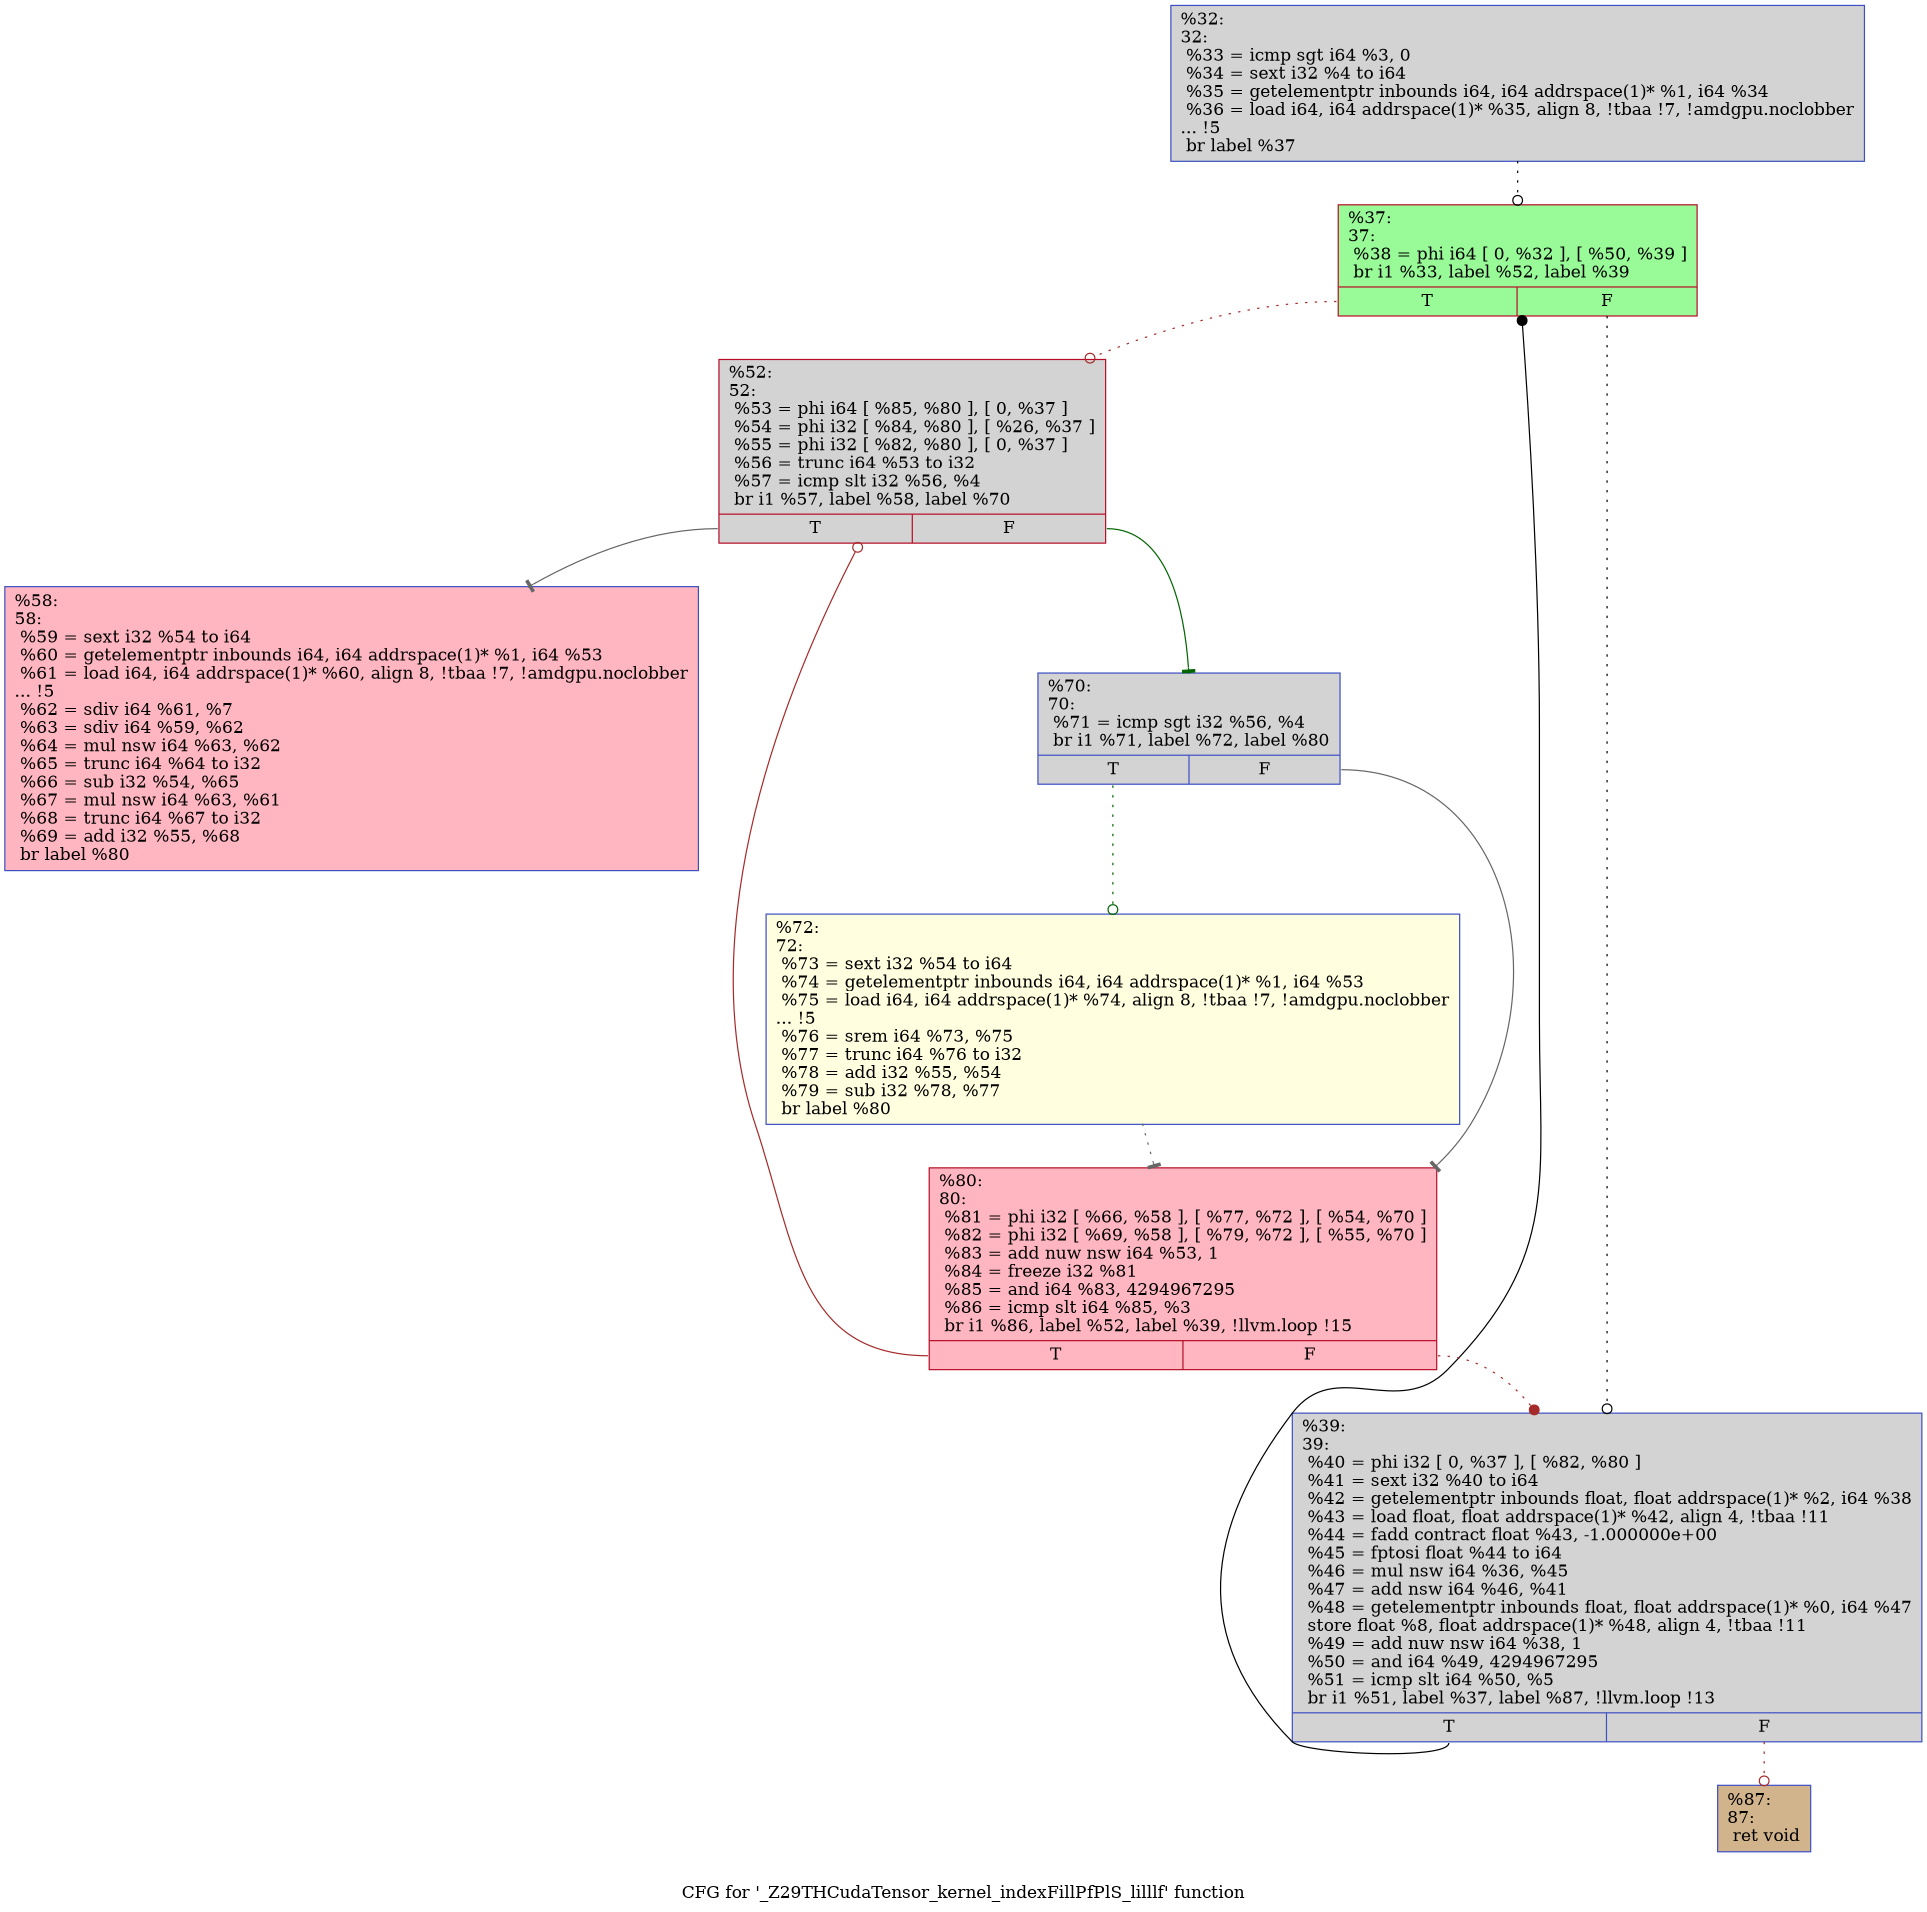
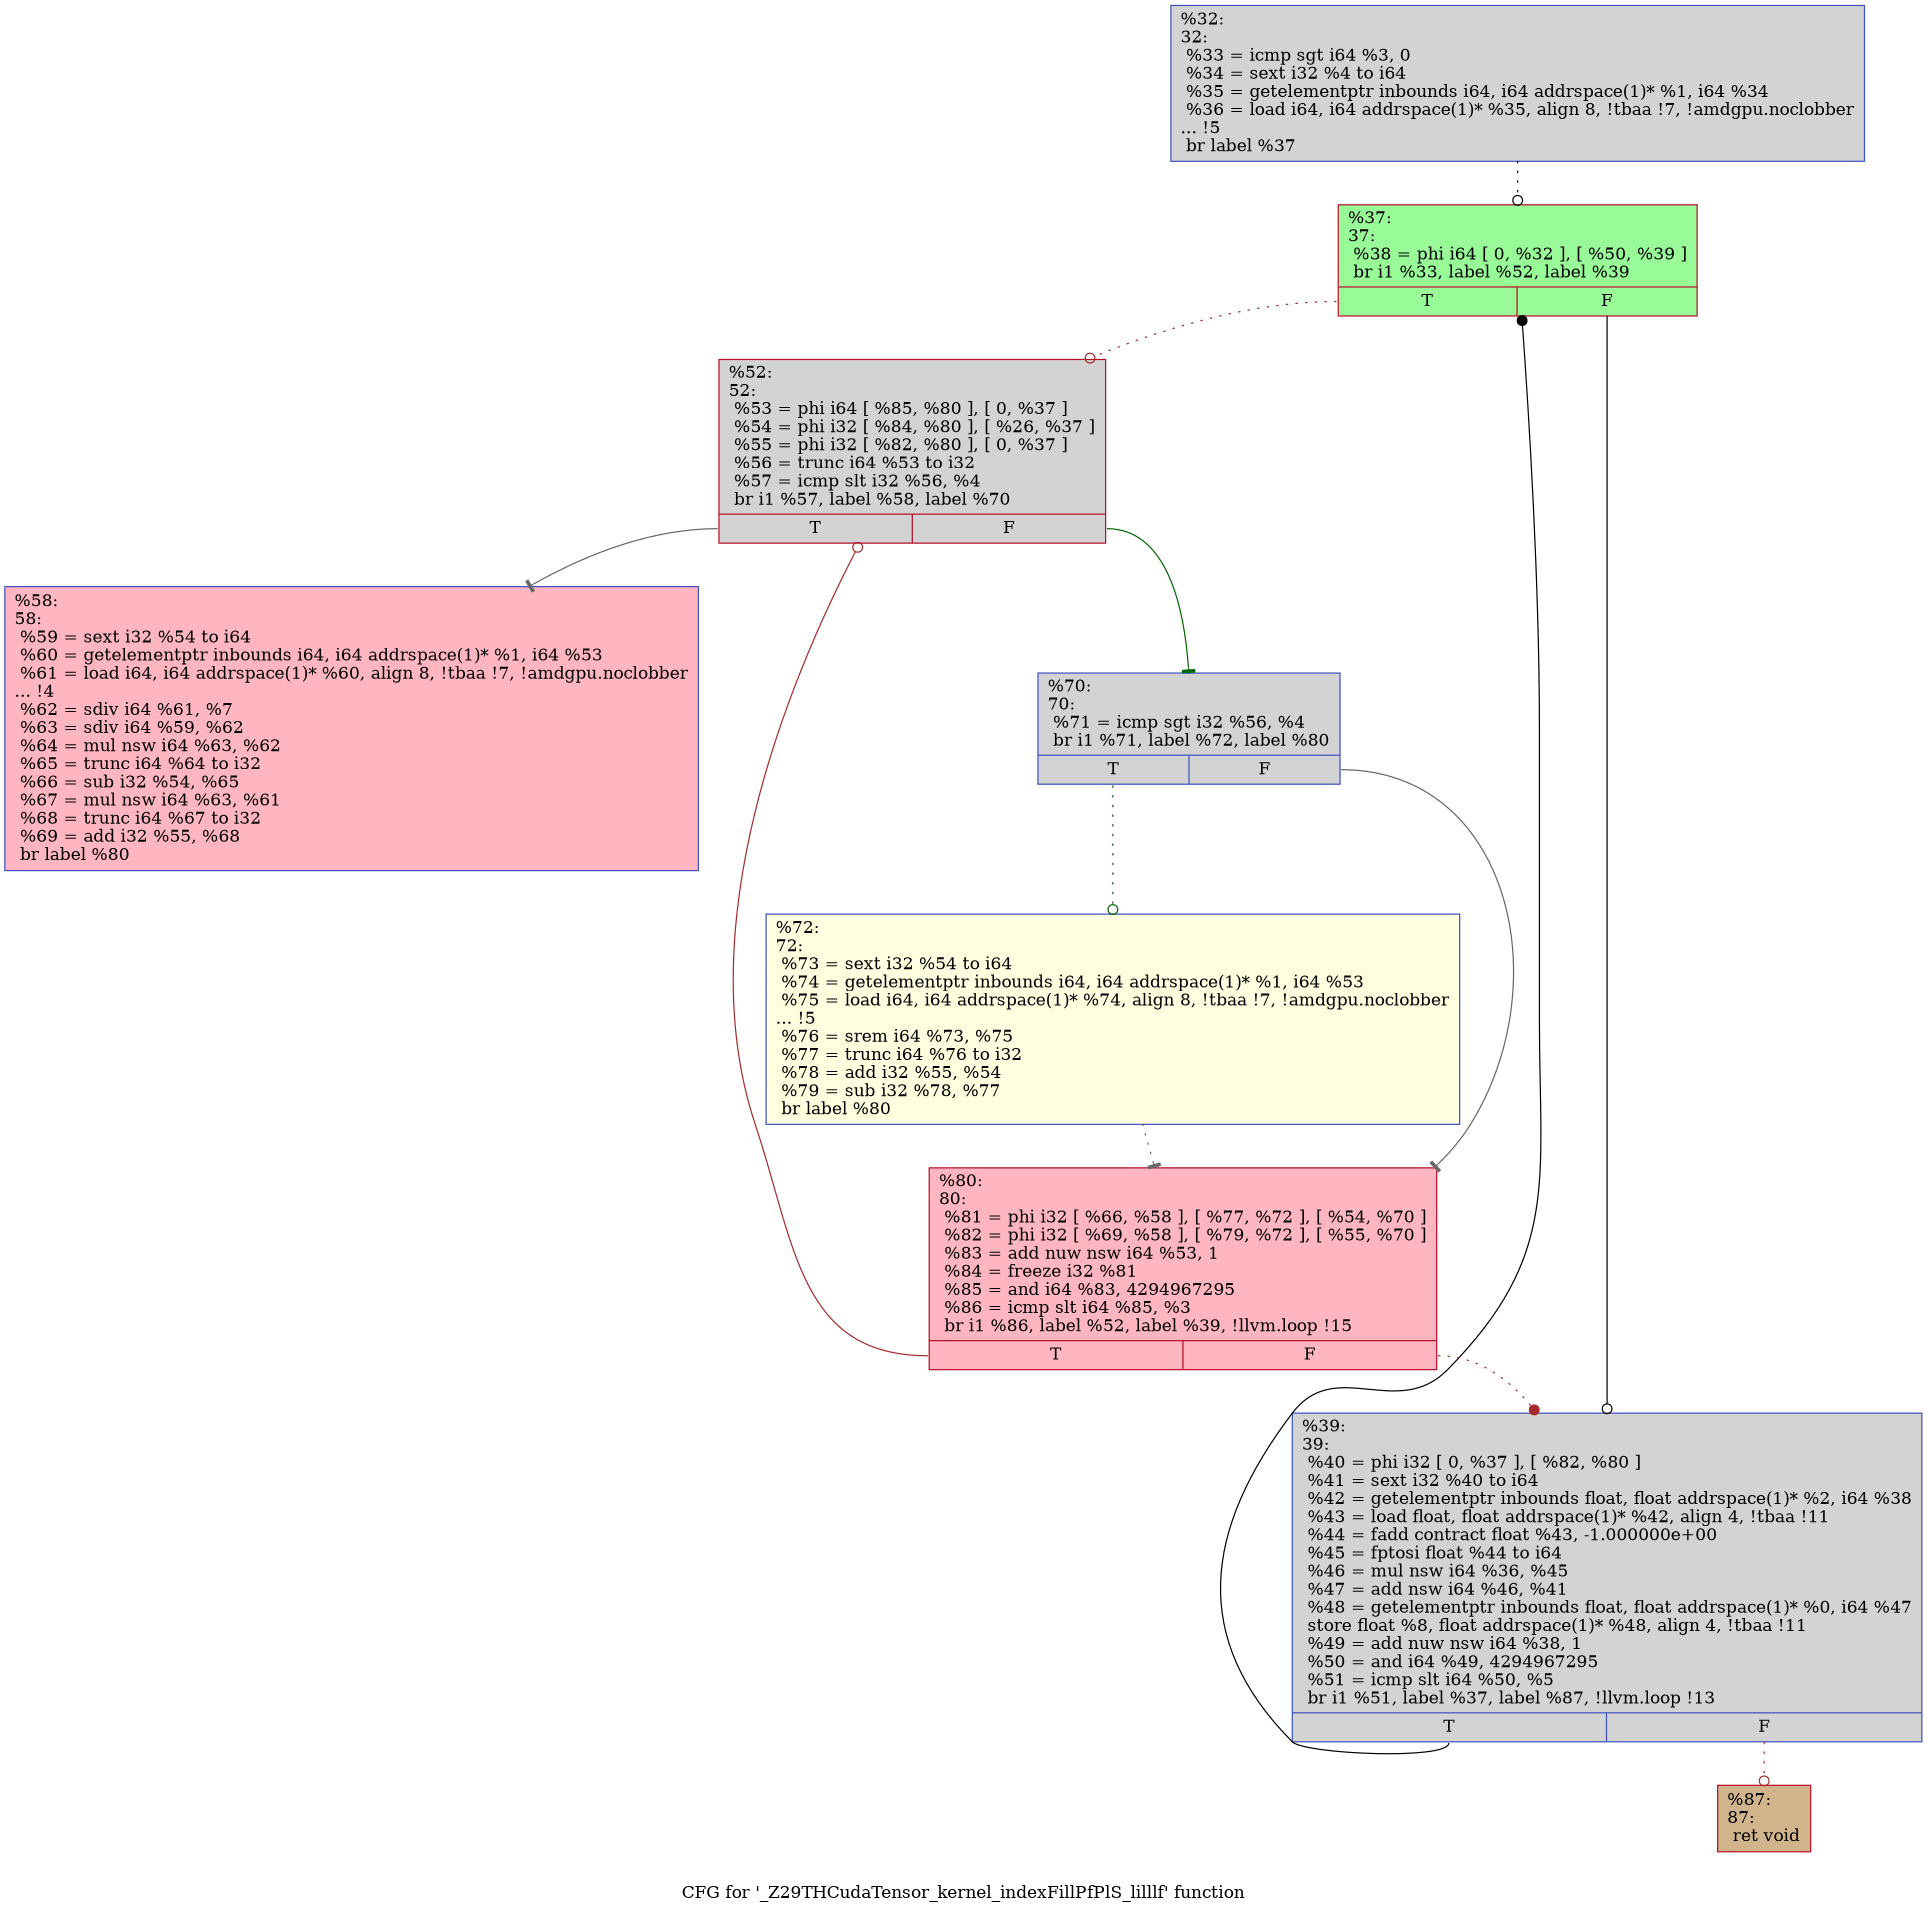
(35, 692) -> (35, 692)
(1607, 860) -> (1607, 860)
(1764, 1819) -> (1764, 1819)
